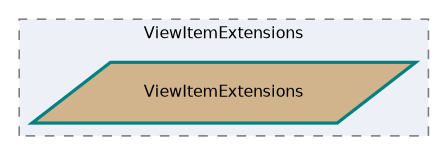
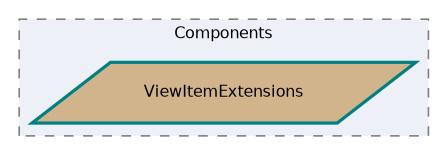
(224, 34) -> (224, 34)
